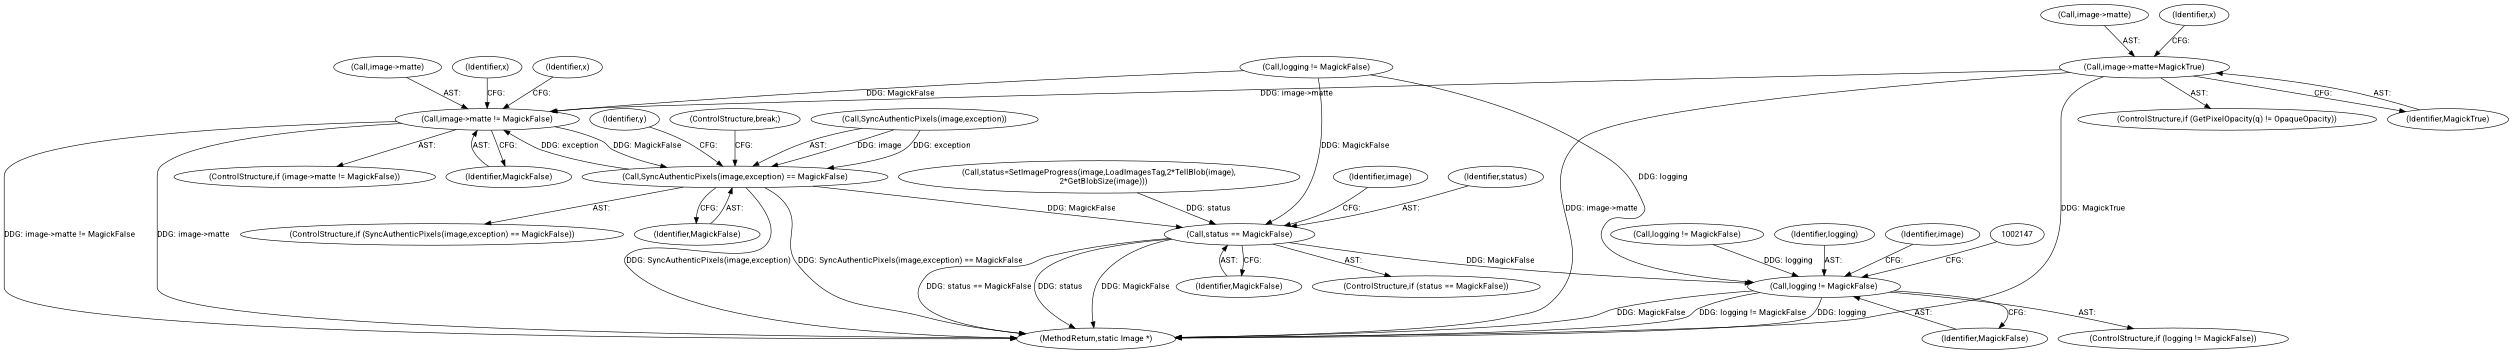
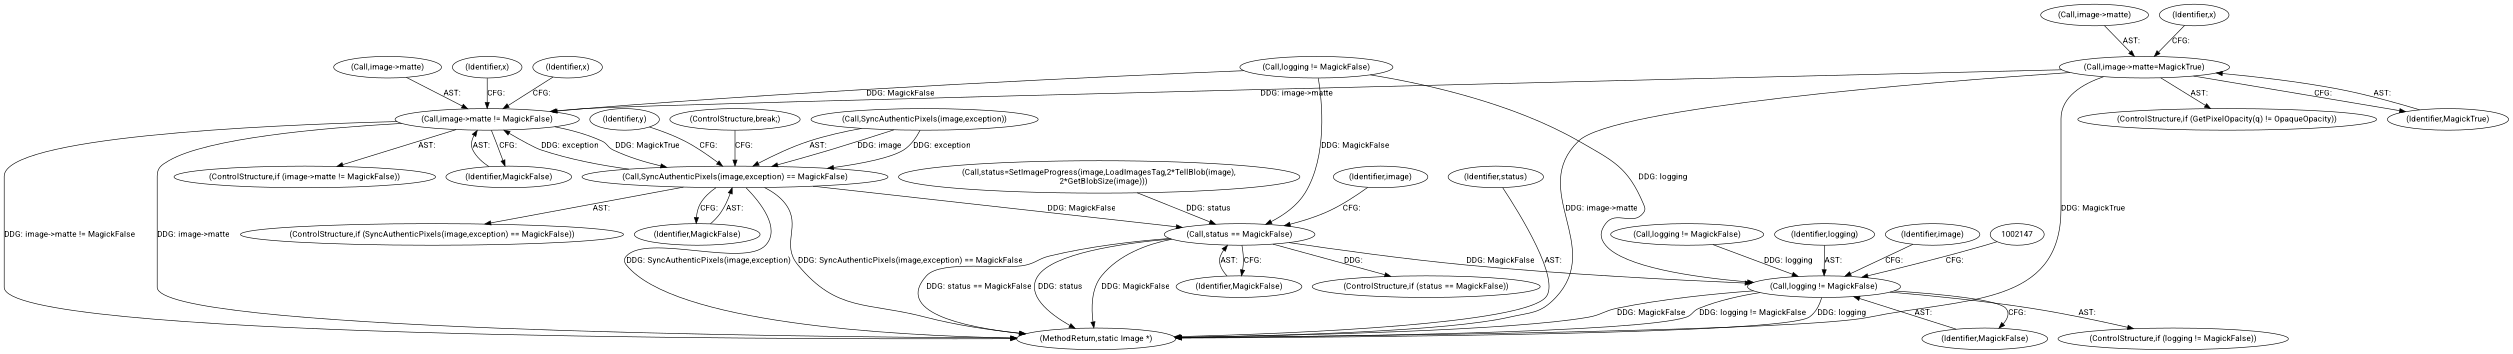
(648, 146) -> (648, 146)
(1383, 209) -> (1426, 323)
(1355, 261) -> (1355, 261)
